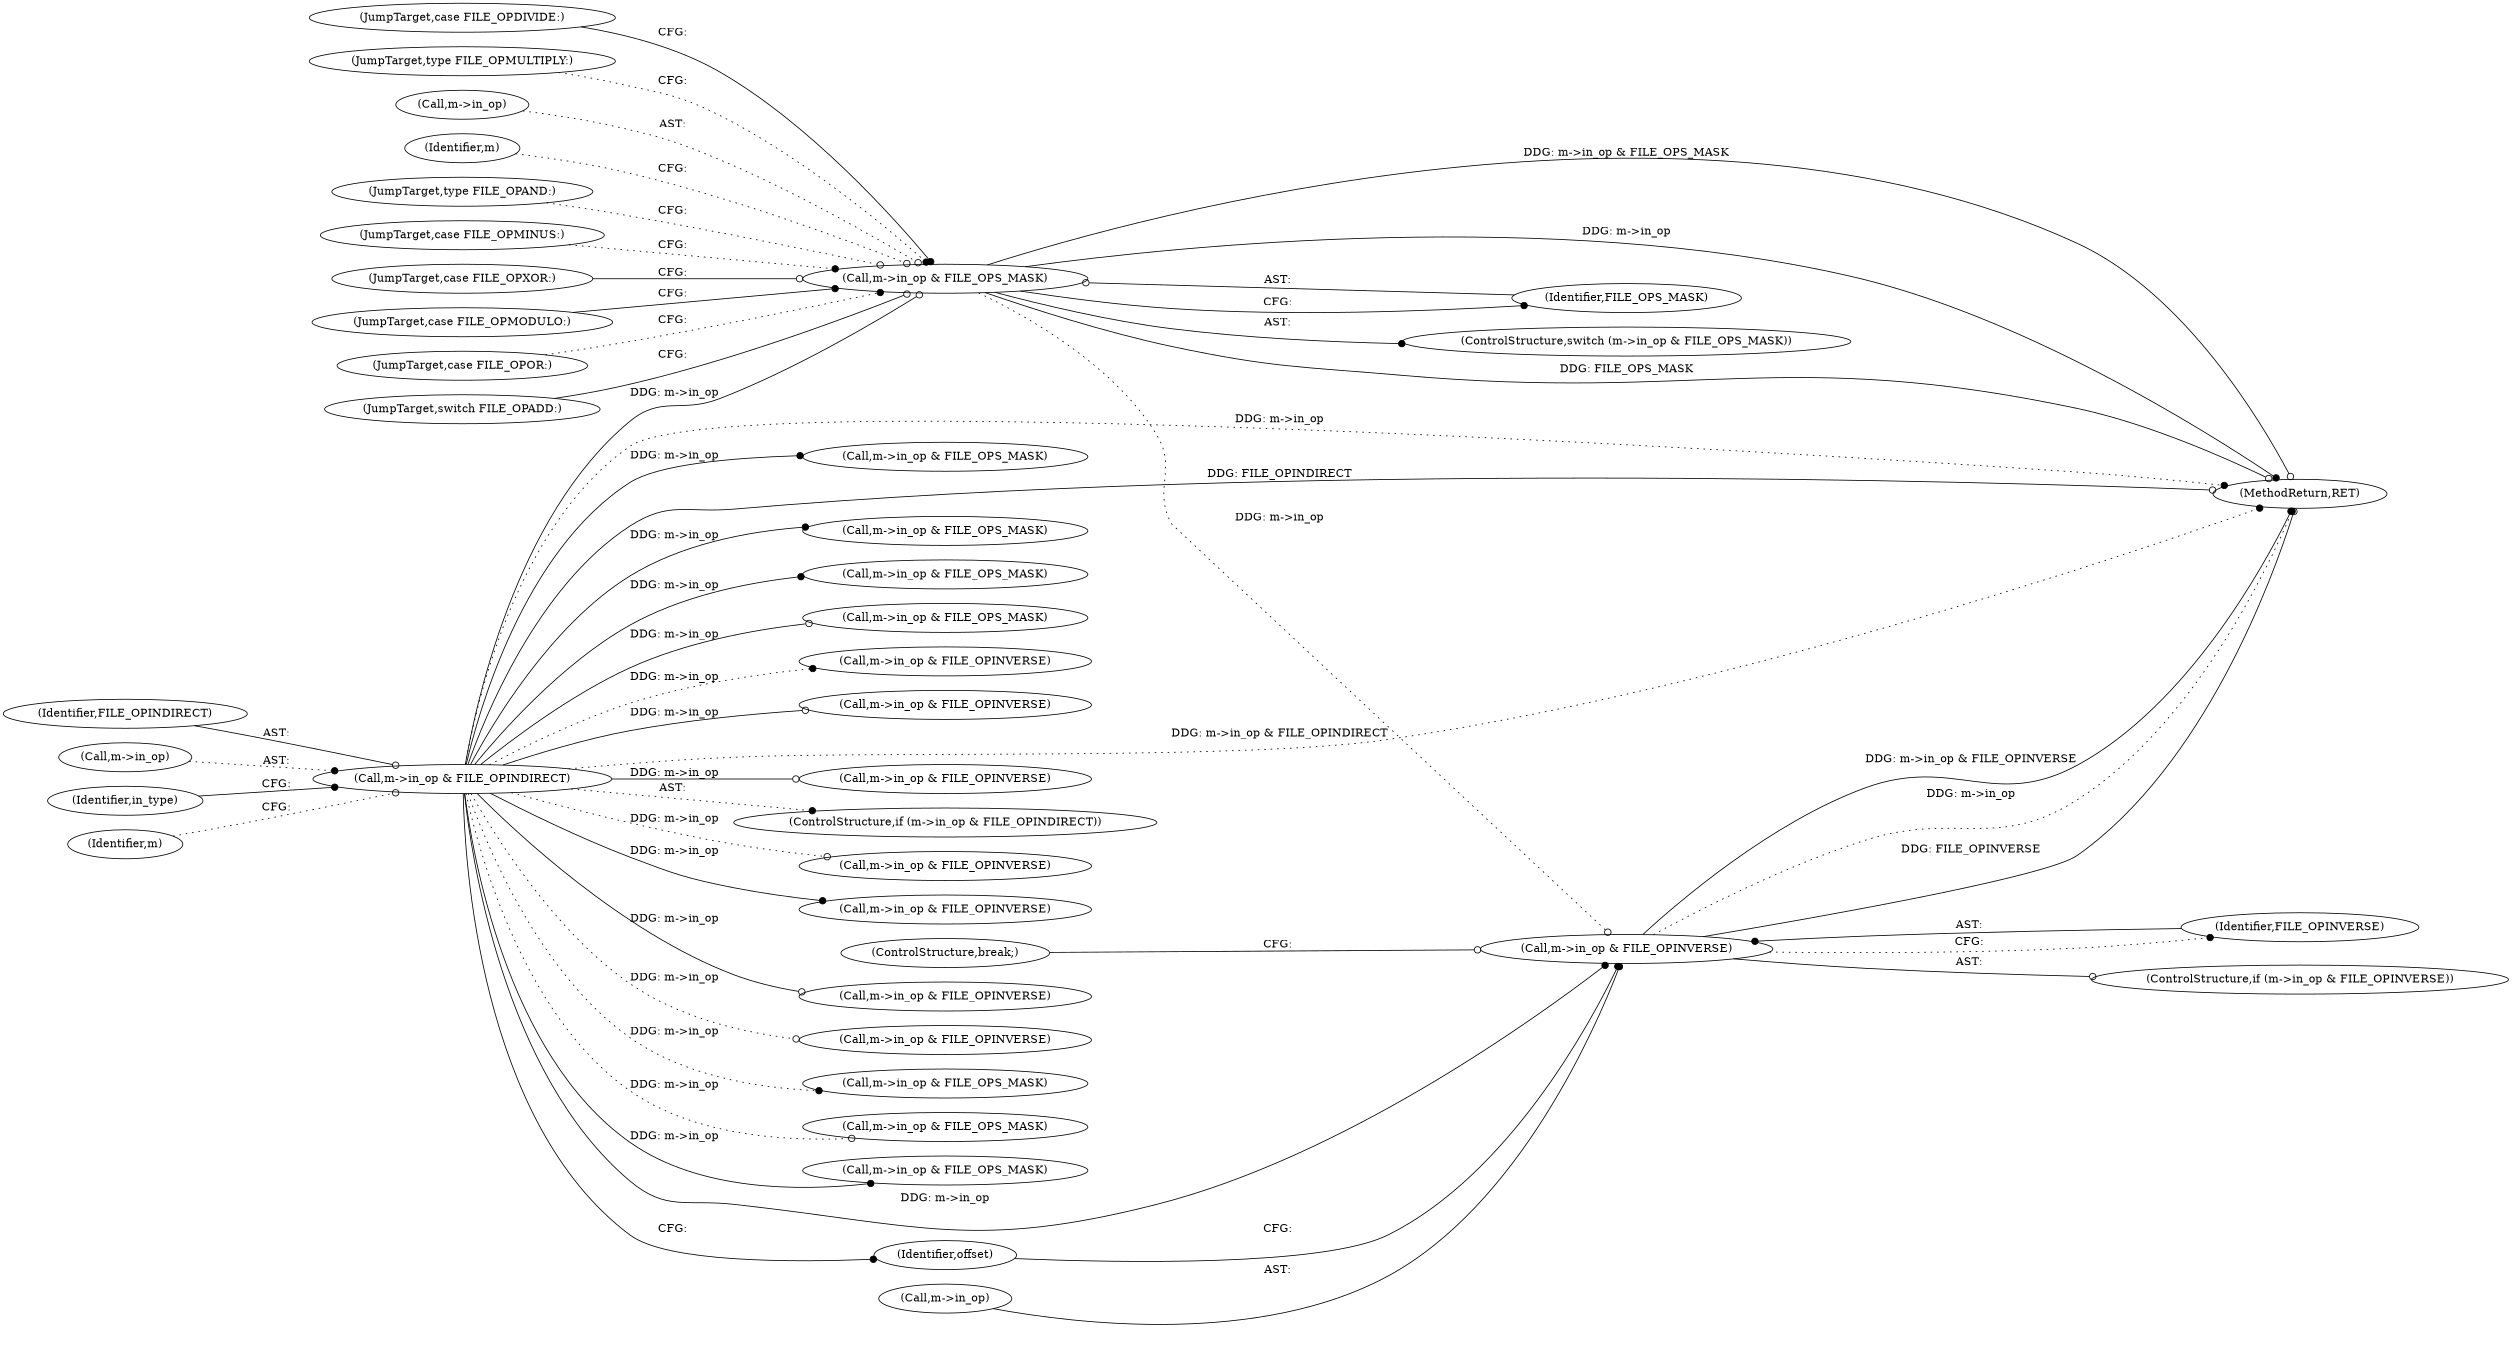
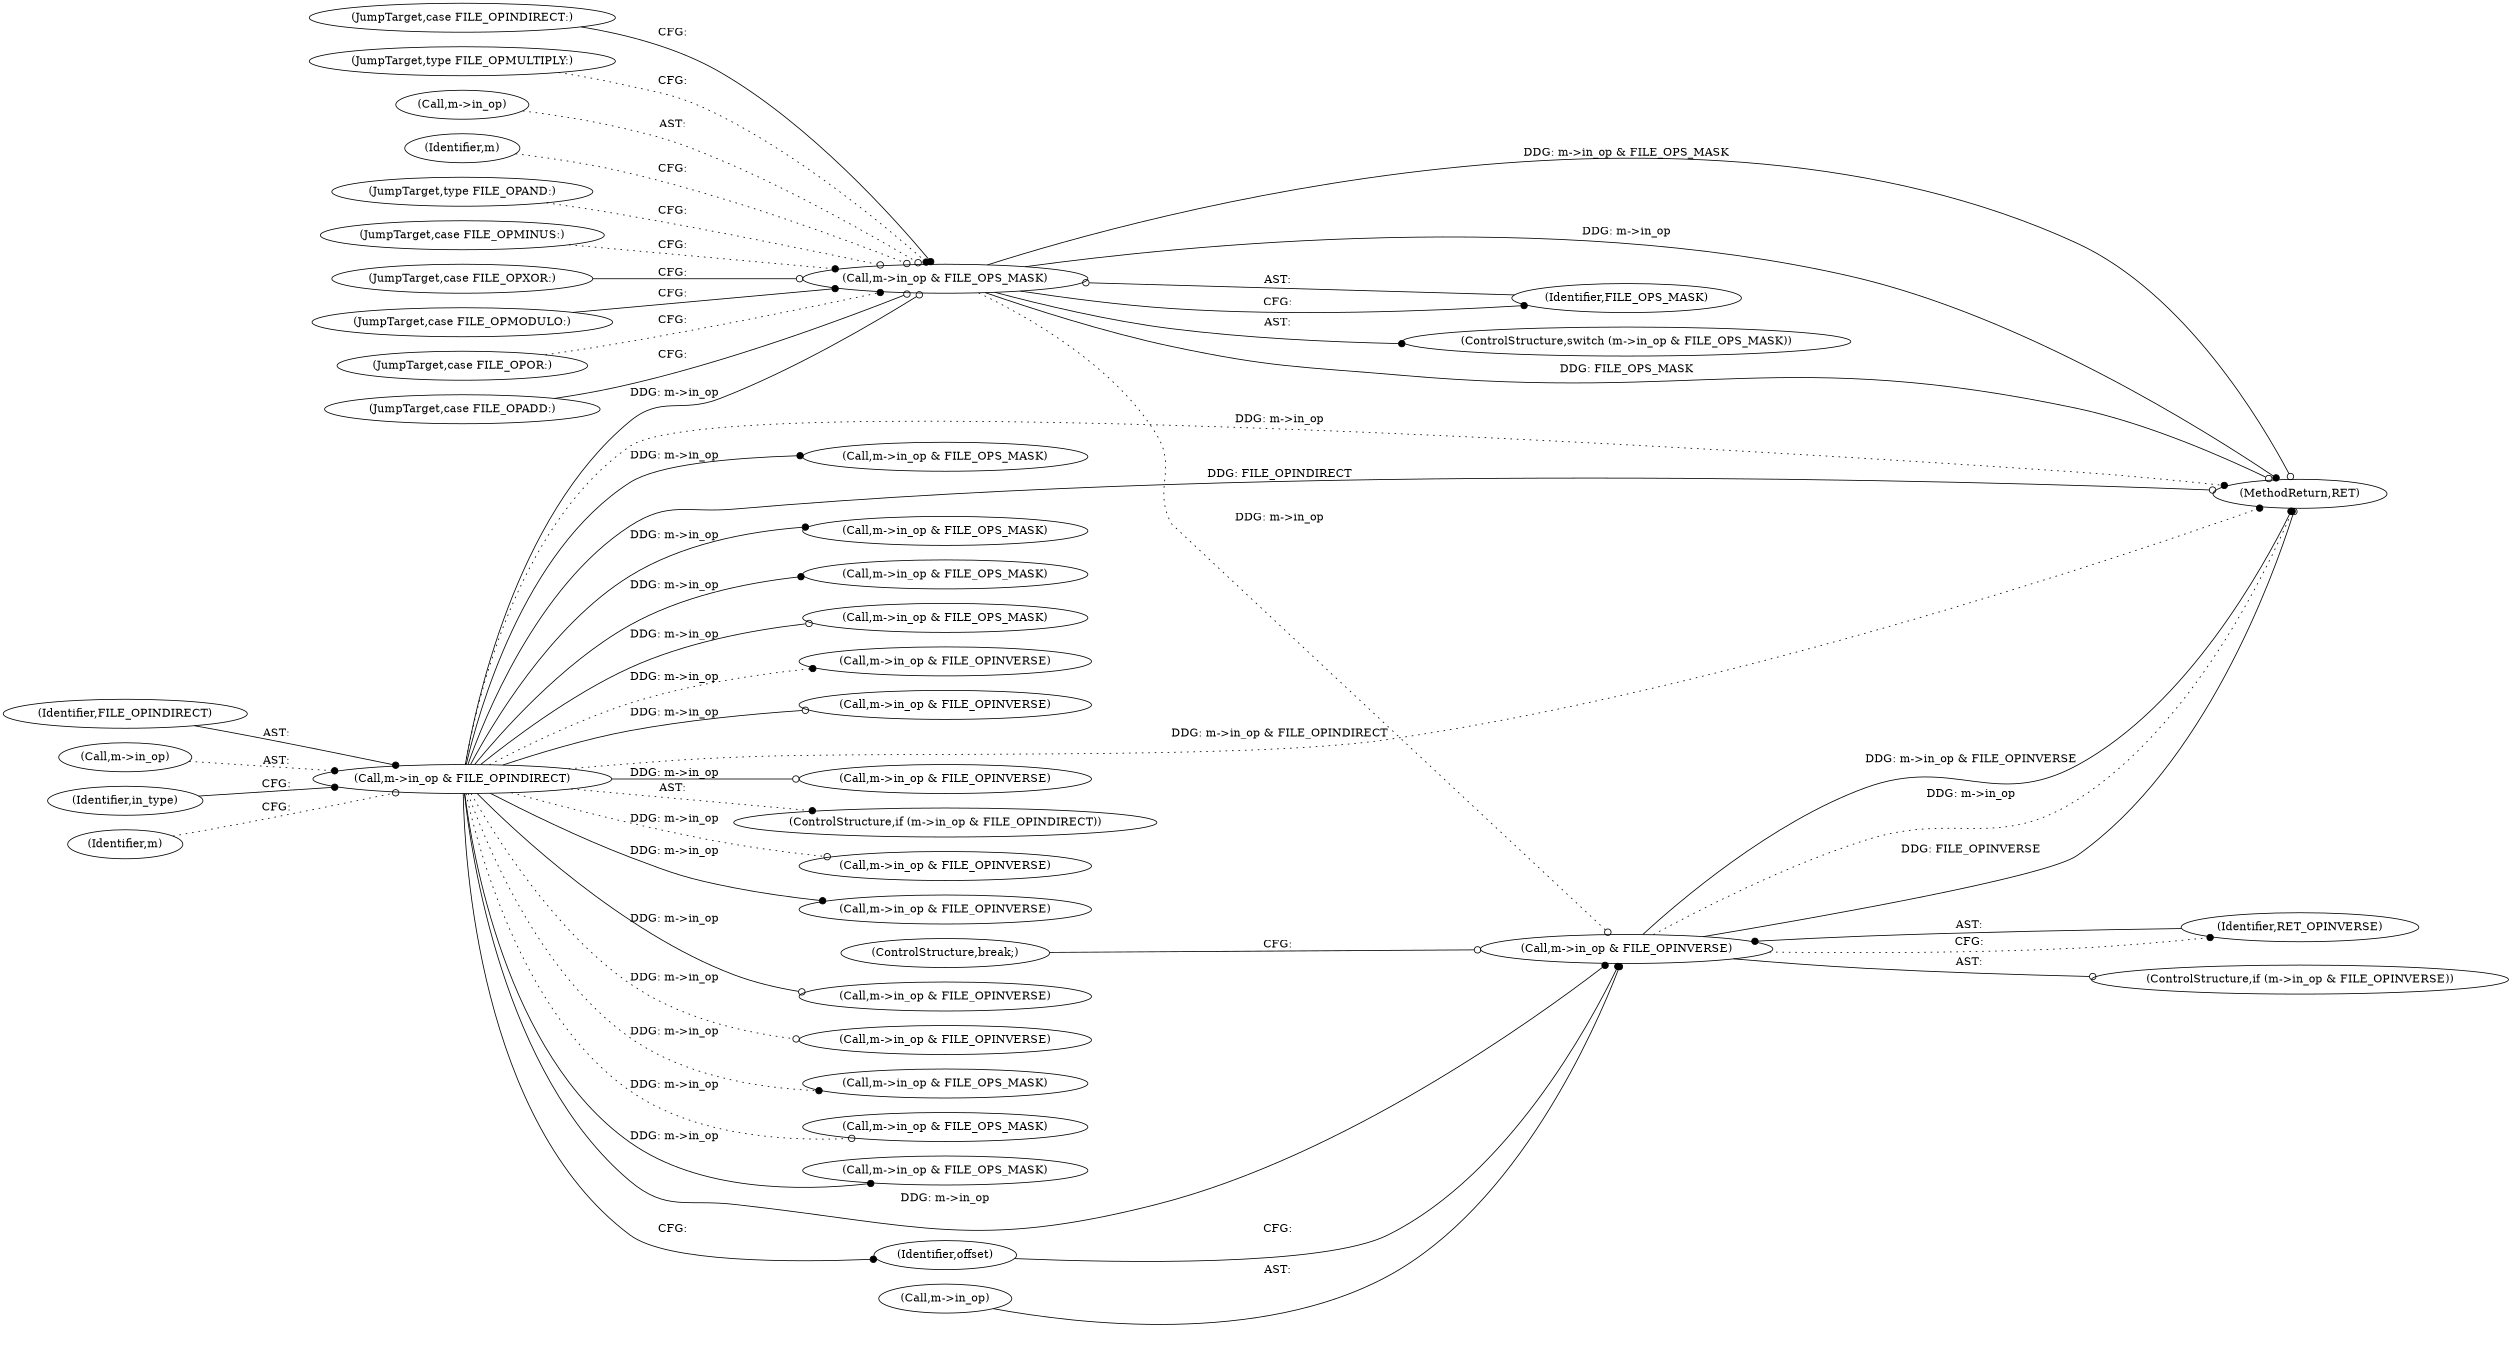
(462, 18) -> (462, 18)
(462, 409) -> (462, 409)
(294, 745) -> (294, 745)
(2300, 927) -> (2300, 927)
